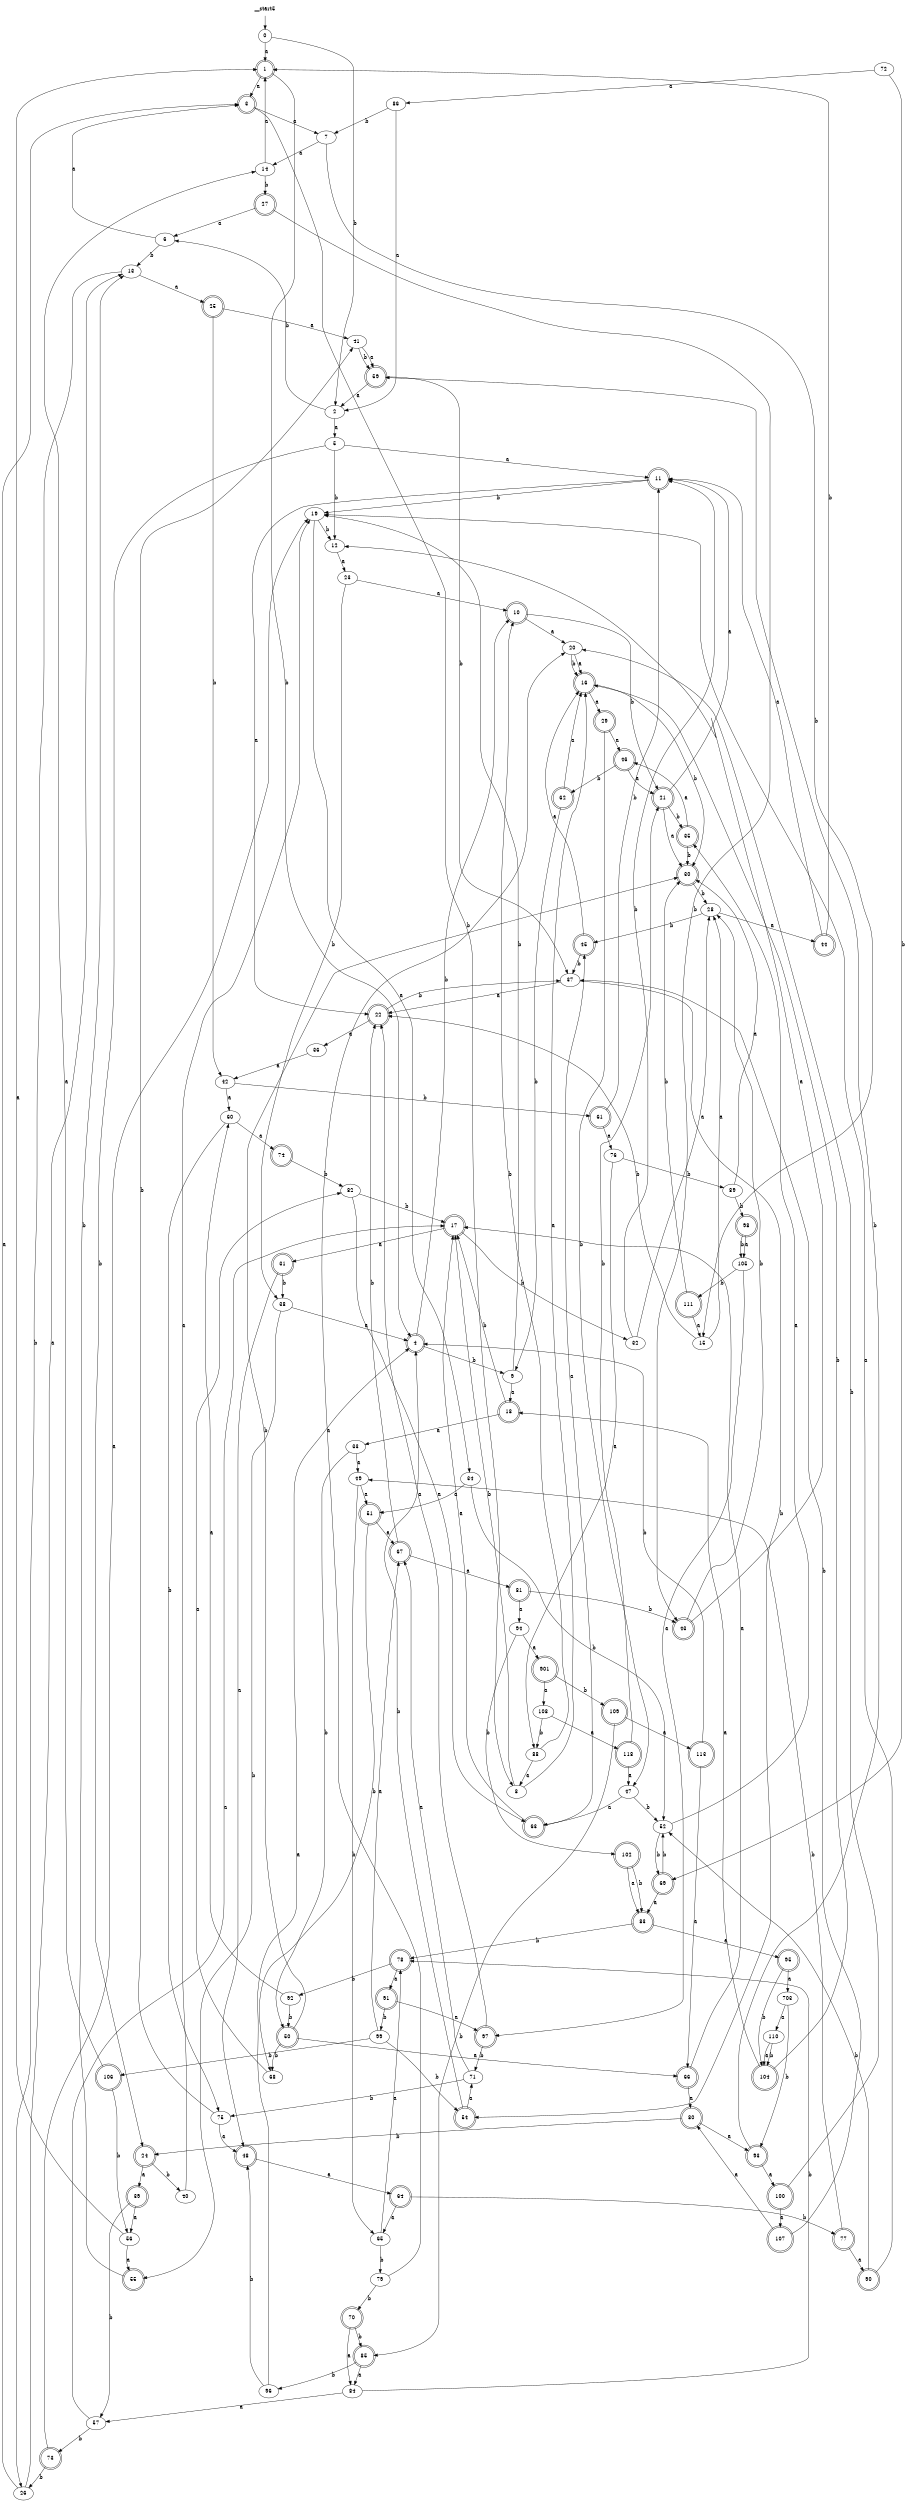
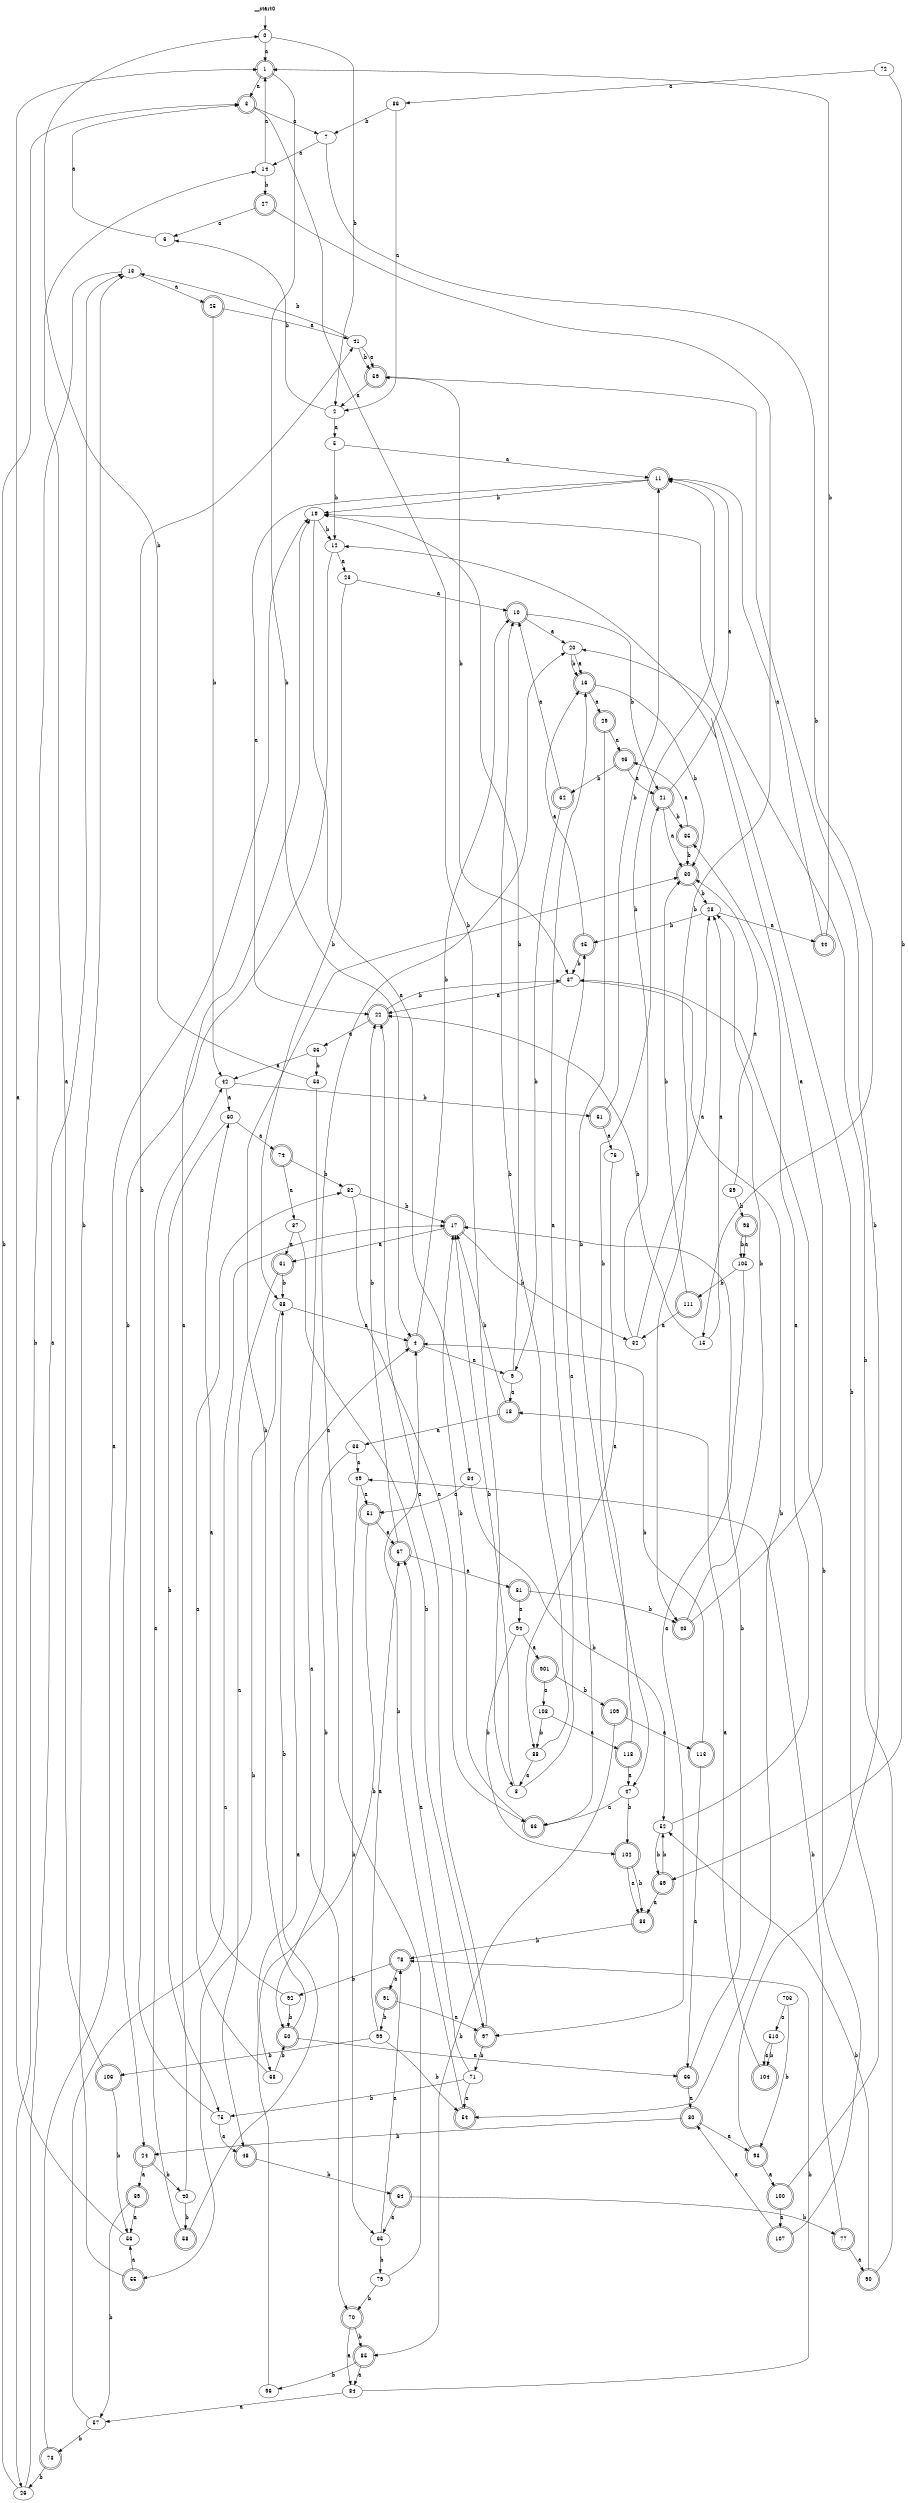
(265, 9) -> (265, 9)
(150, 254) -> (248, 301)
(571, 742) -> (540, 707)
none -> (316, 1082)
(674, 1173) -> none
none -> (296, 1226)
(99, 1232) -> (126, 1320)
(4, 1245) -> (4, 1245)
(696, 1325) -> (662, 1324)
(836, 1350) -> none
(474, 1361) -> (474, 1361)
(866, 1361) -> (866, 1361)
(461, 1514) -> (461, 1514)
(742, 1629) -> (742, 1629)
(644, 1808) -> (628, 1819)
(788, 1960) -> none
(774, 2037) -> (774, 2037)
(274, 2055) -> (279, 2060)
(469, 2098) -> (466, 2094)
(329, 2175) -> (329, 2175)
none -> (186, 2239)
(126, 2256) -> (131, 2260)
(250, 2279) -> none
